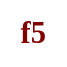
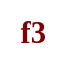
(34, 33) -> (34, 33)
